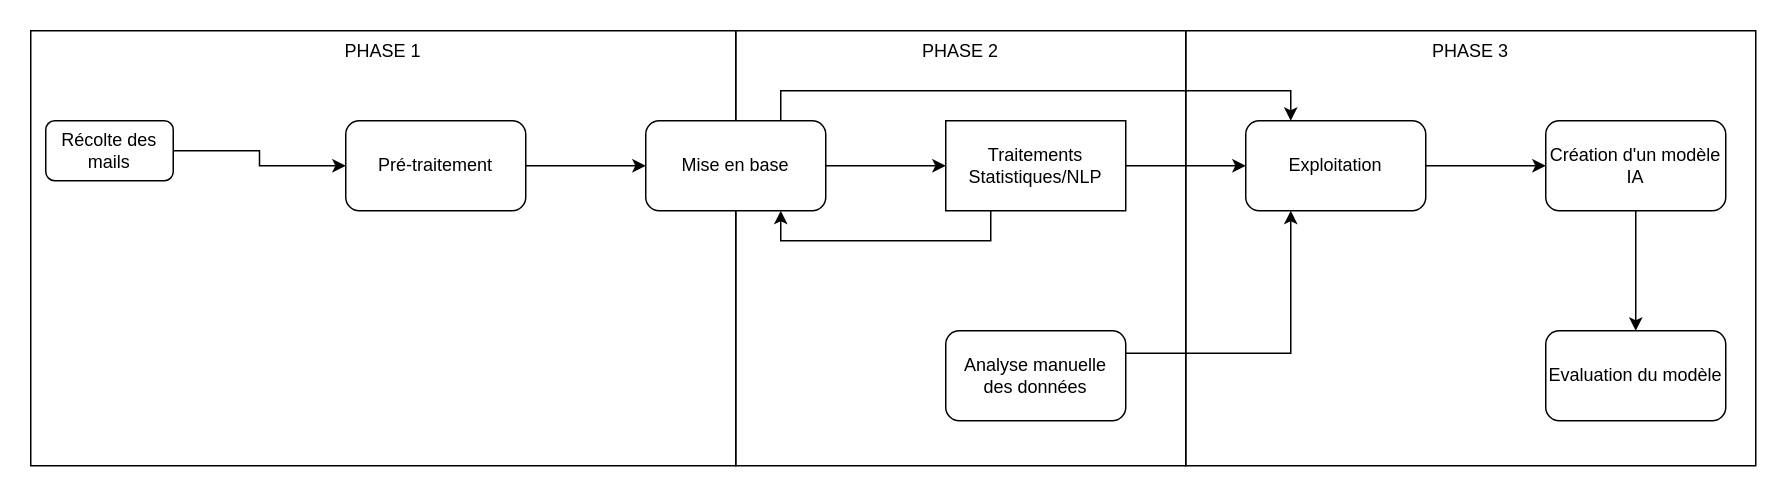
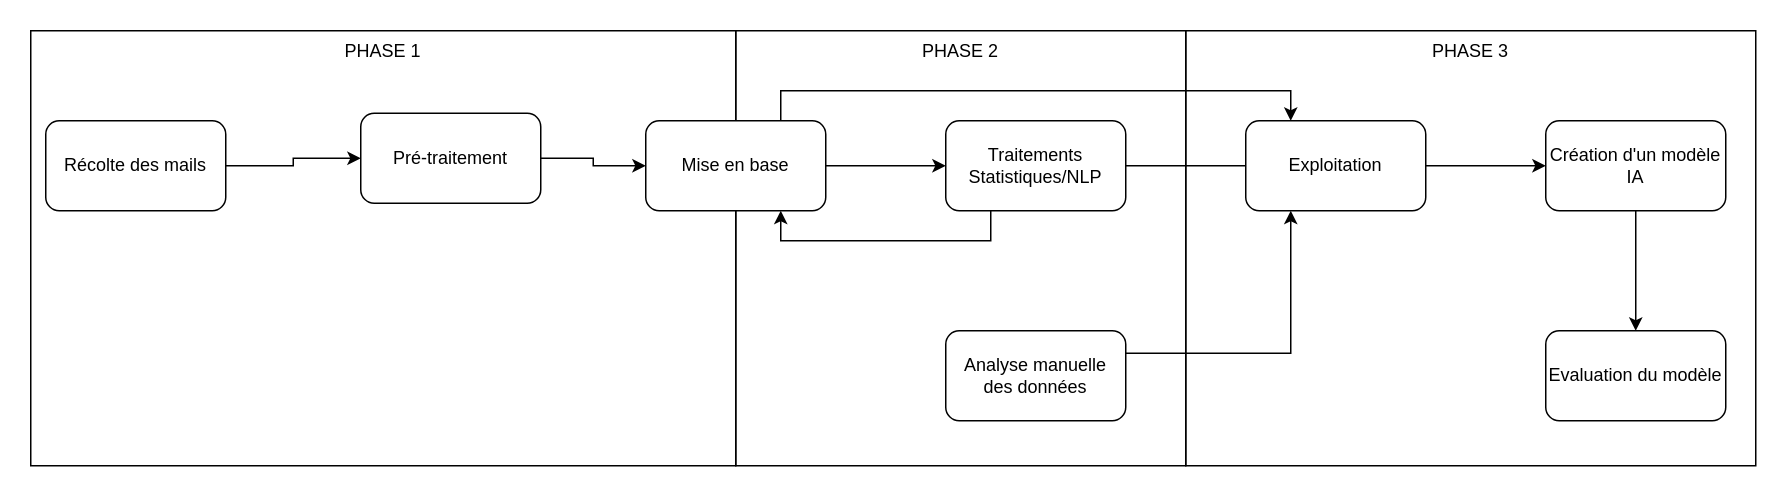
(110, 151) -> (136, 166)
(436, 166) -> (451, 158)
(1036, 166) -> (1036, 166)
(1234, 166) -> (1238, 166)
